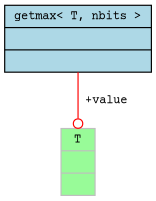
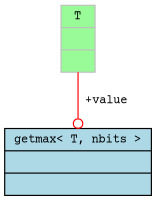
(78, 95) -> (78, 95)
